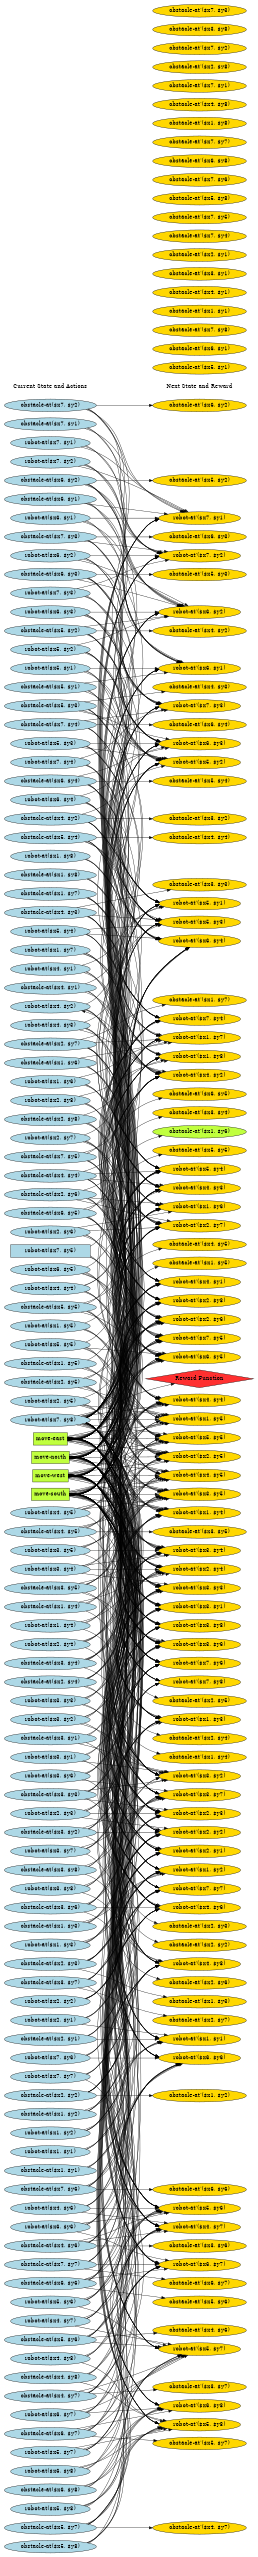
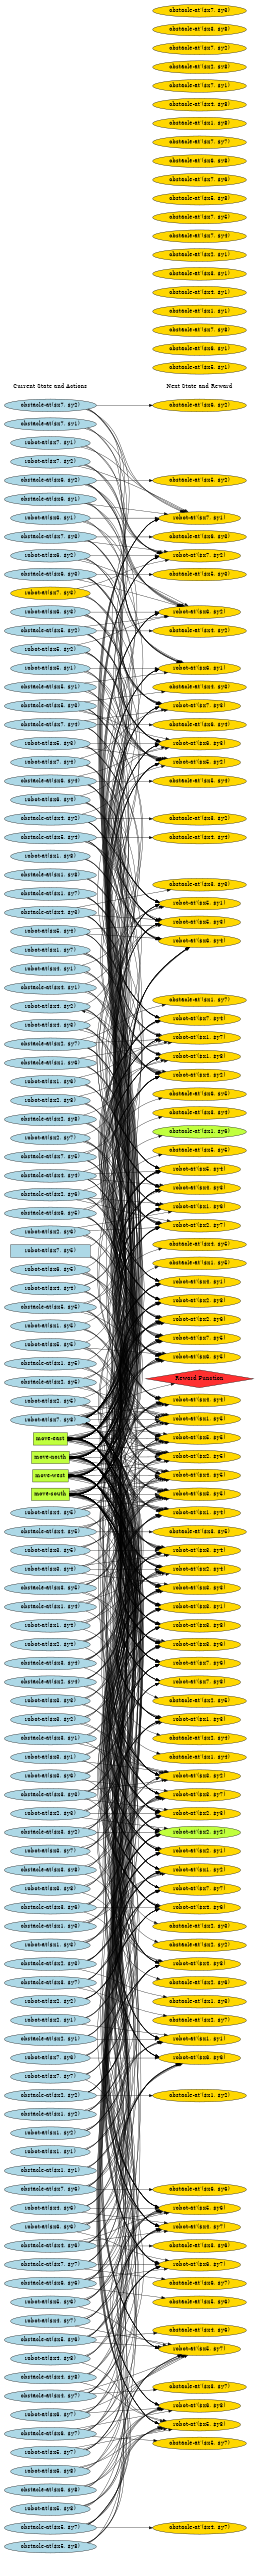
(50, 593) -> (50, 593)
(200, 1833) -> (200, 1833)
